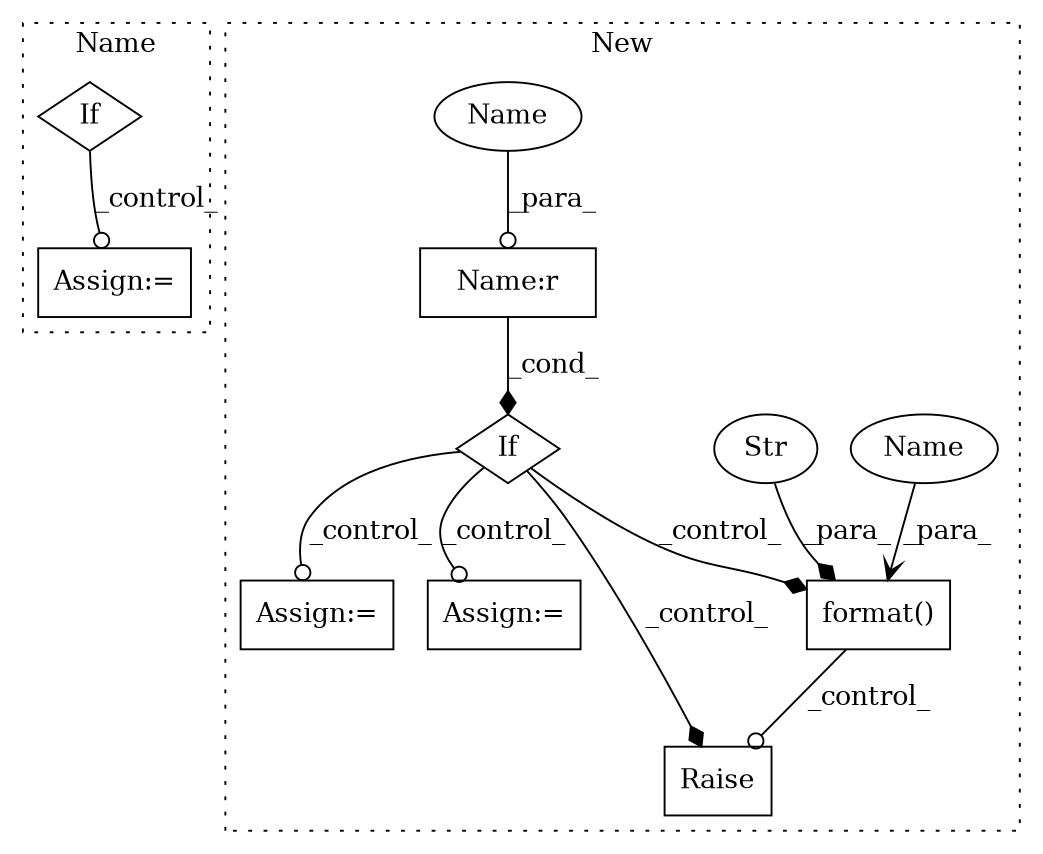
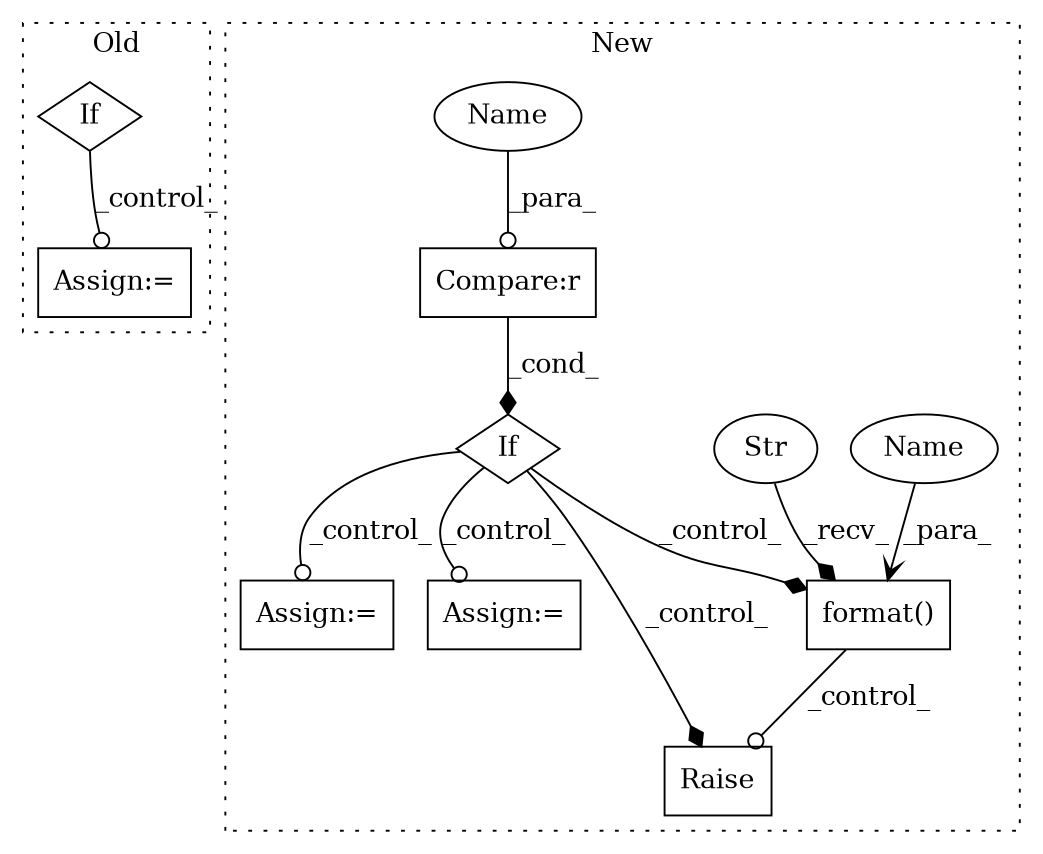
(116, 45) -> (116, 45)
(508, 283) -> (508, 283)
(847, 532) -> (847, 532)
